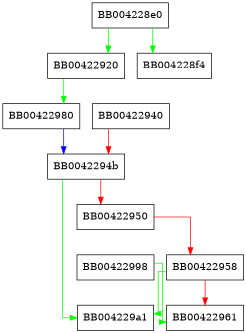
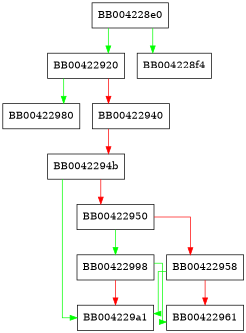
none -> (108, 87)
(64, 138) -> none
none -> (115, 239)
none -> (115, 289)
